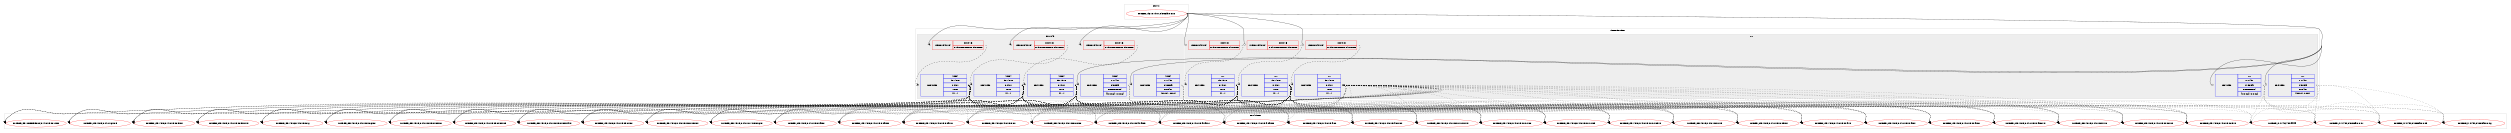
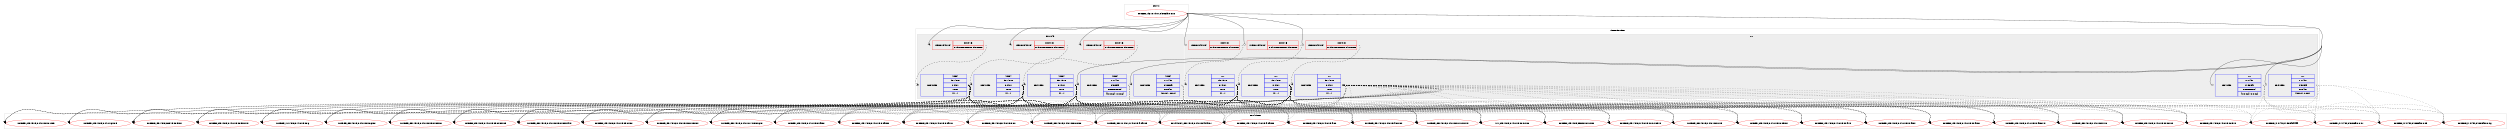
(36, 123) -> (36, 123)
(164, 123) -> (164, 123)
(293, 123) -> (293, 123)
(1127, 123) -> (1127, 123)
(1191, 123) -> (1191, 123)
(1512, 123) -> (1512, 123)
(1576, 123) -> (1576, 123)
(2282, 123) -> (2282, 123)
